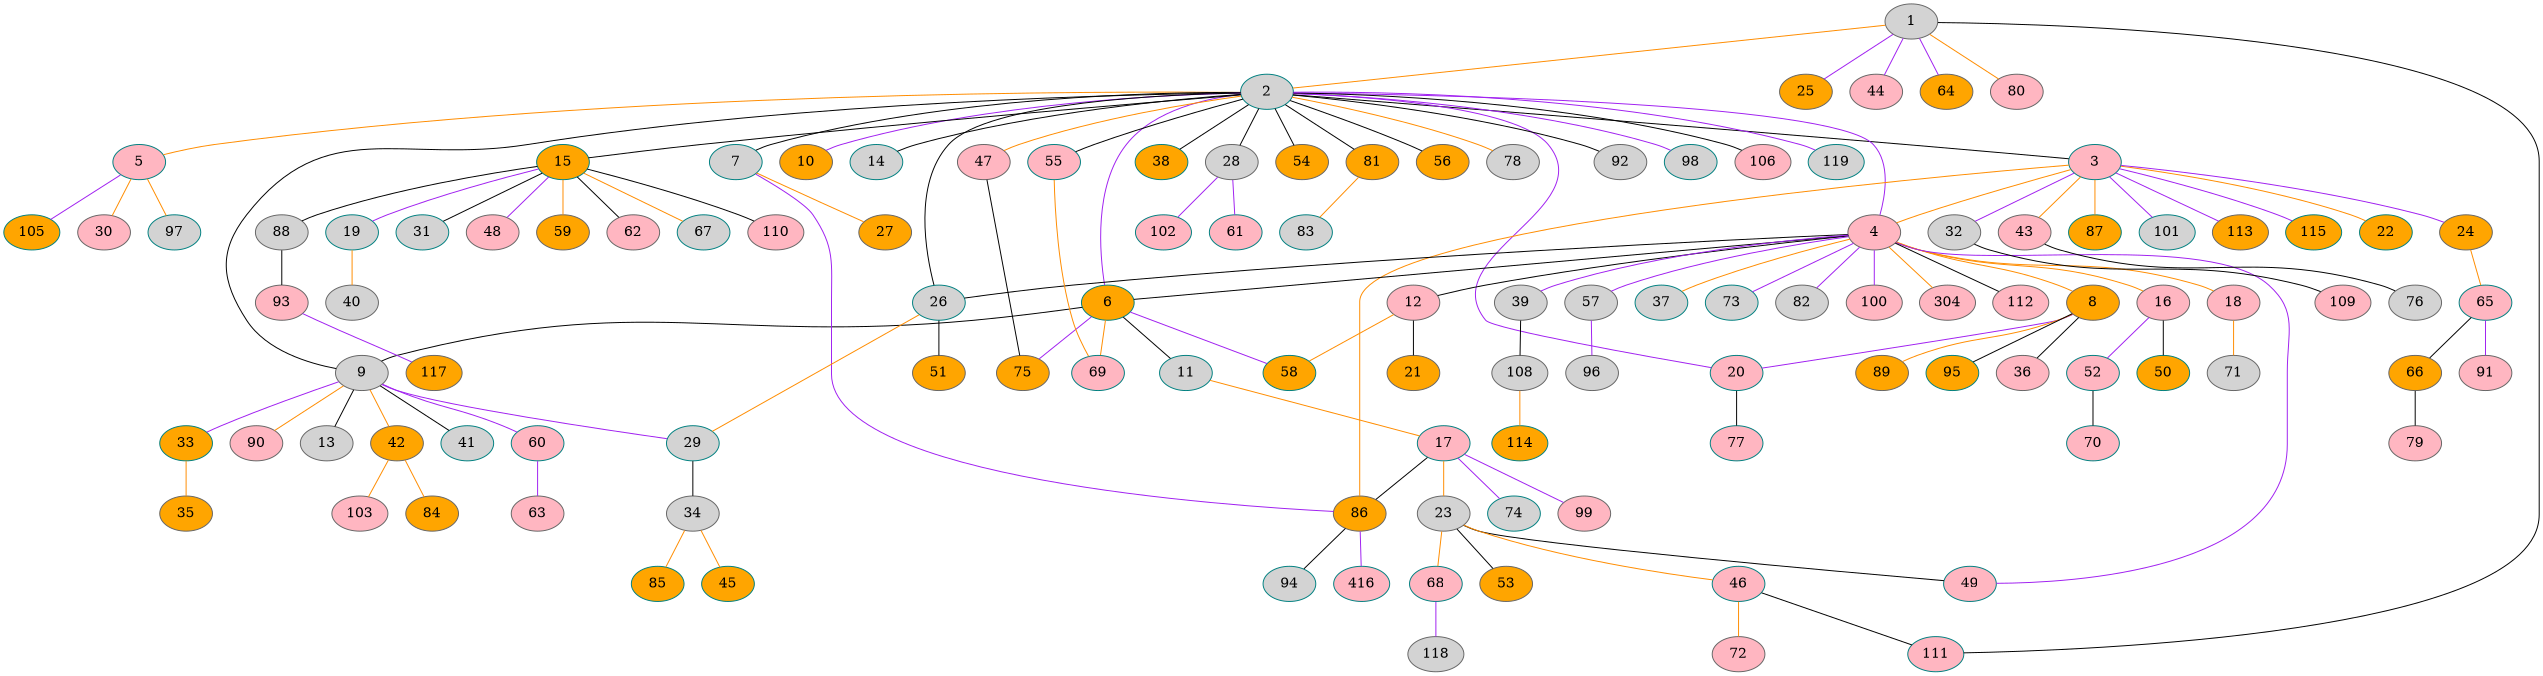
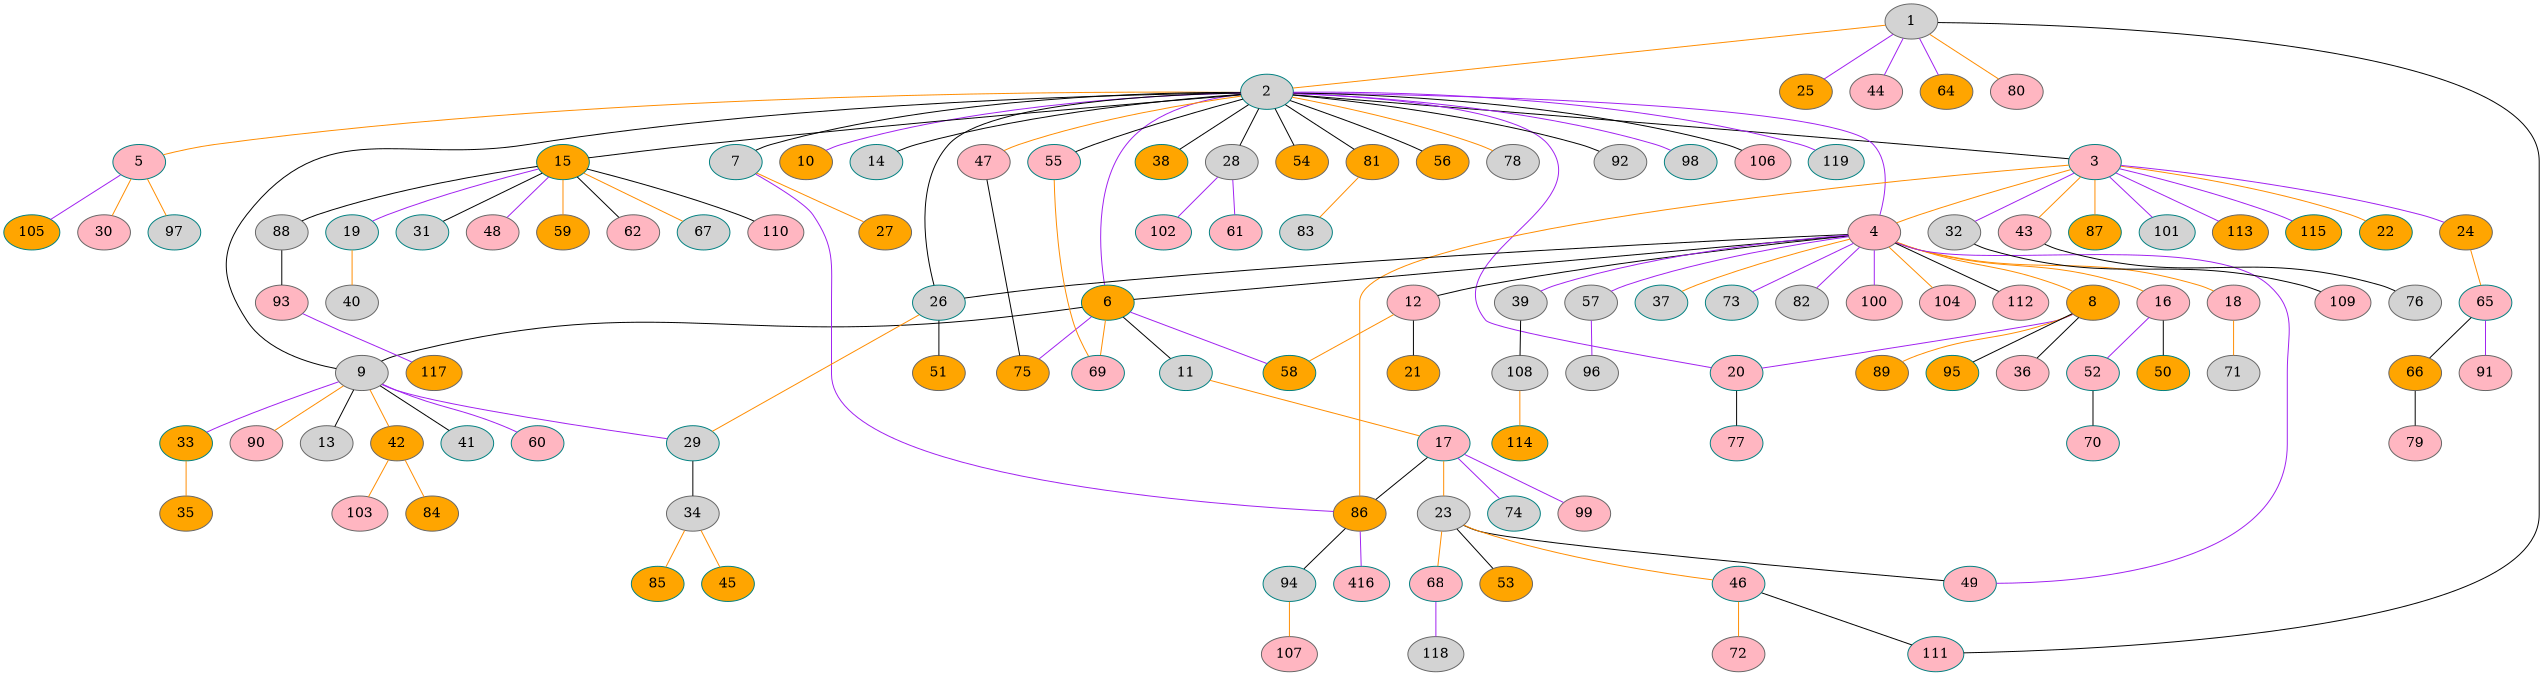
(1948, 303) -> (1948, 303)
(538, 514) -> none
none -> (1289, 654)
